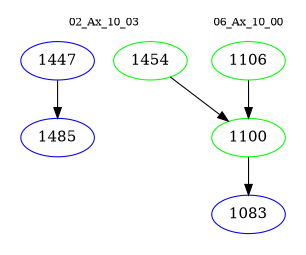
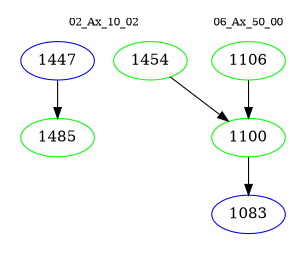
(104, 23) -> (104, 23)
(249, 23) -> (249, 23)
(58, 138) -> (58, 138)
